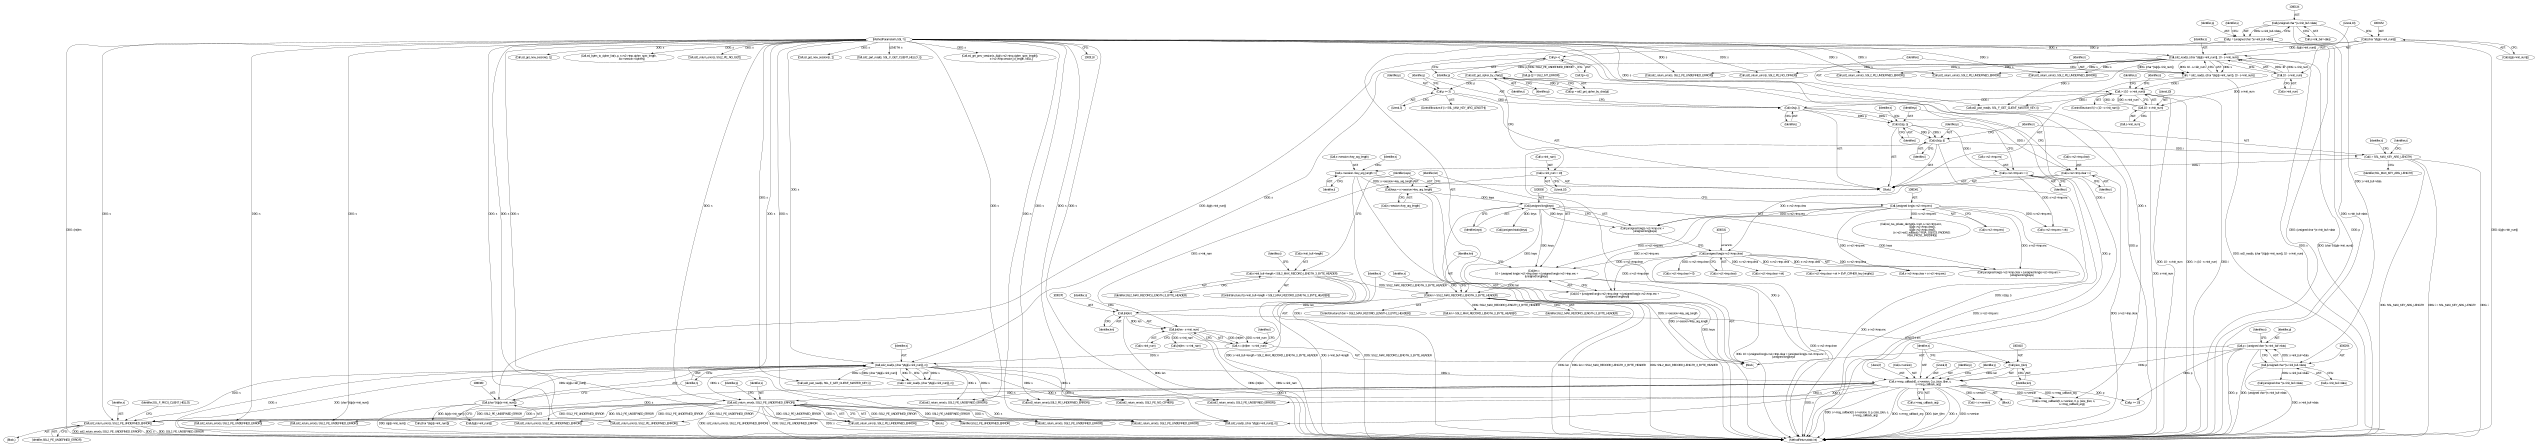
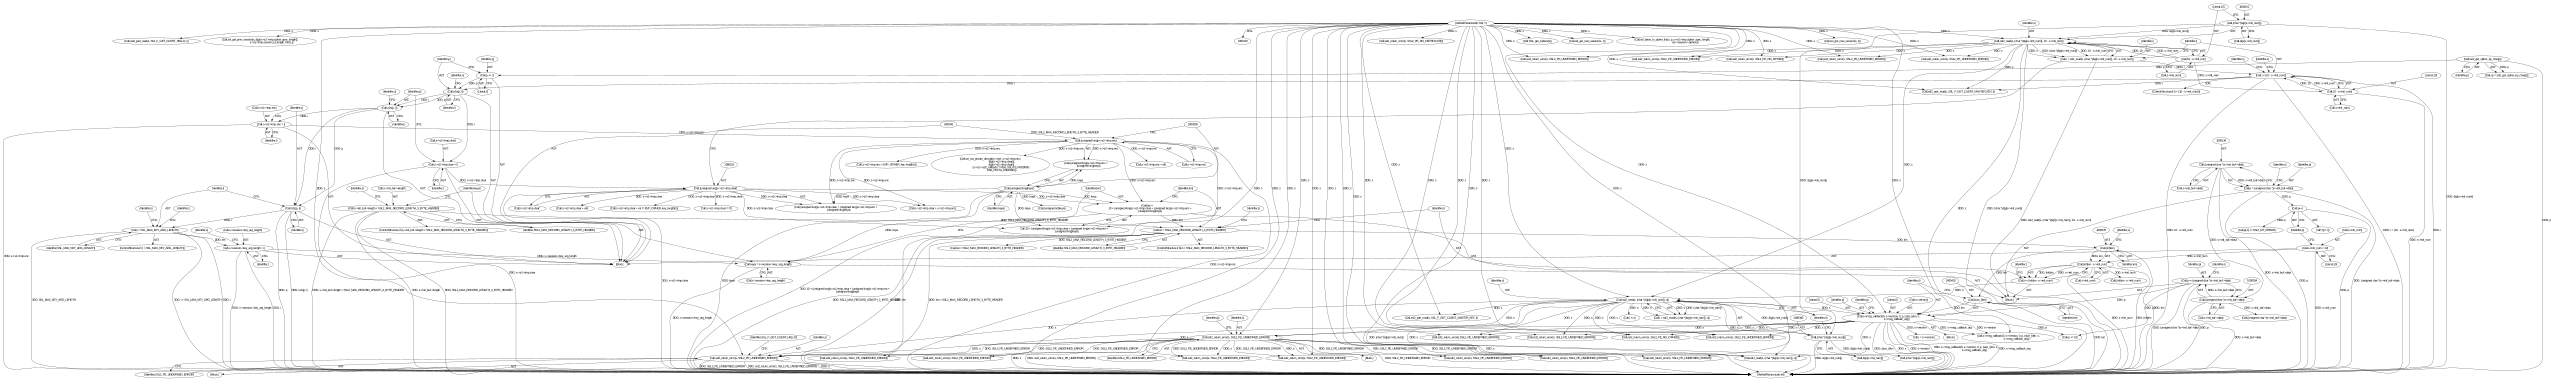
none -> (1537, 41)
(896, 48) -> (289, 31)
(714, 58) -> (1411, 41)
(1525, 64) -> none
(1573, 66) -> none
(1551, 67) -> (2282, 220)
(1559, 82) -> none
(1448, 99) -> (154, 238)
(2099, 100) -> (2208, 84)
none -> (887, 165)
(2196, 165) -> (220, 240)
(2041, 197) -> (678, 134)
(1475, 198) -> (905, 223)
(1915, 198) -> (1065, 133)
(74, 230) -> (1358, 197)
(1512, 230) -> (1052, 209)
none -> (103, 237)
(1683, 242) -> (802, 128)
(1727, 246) -> (724, 180)
none -> (1630, 318)
(1912, 338) -> (2002, 273)
none -> (2092, 364)
none -> (2111, 374)
(166, 403) -> (774, 338)
(1923, 403) -> none
